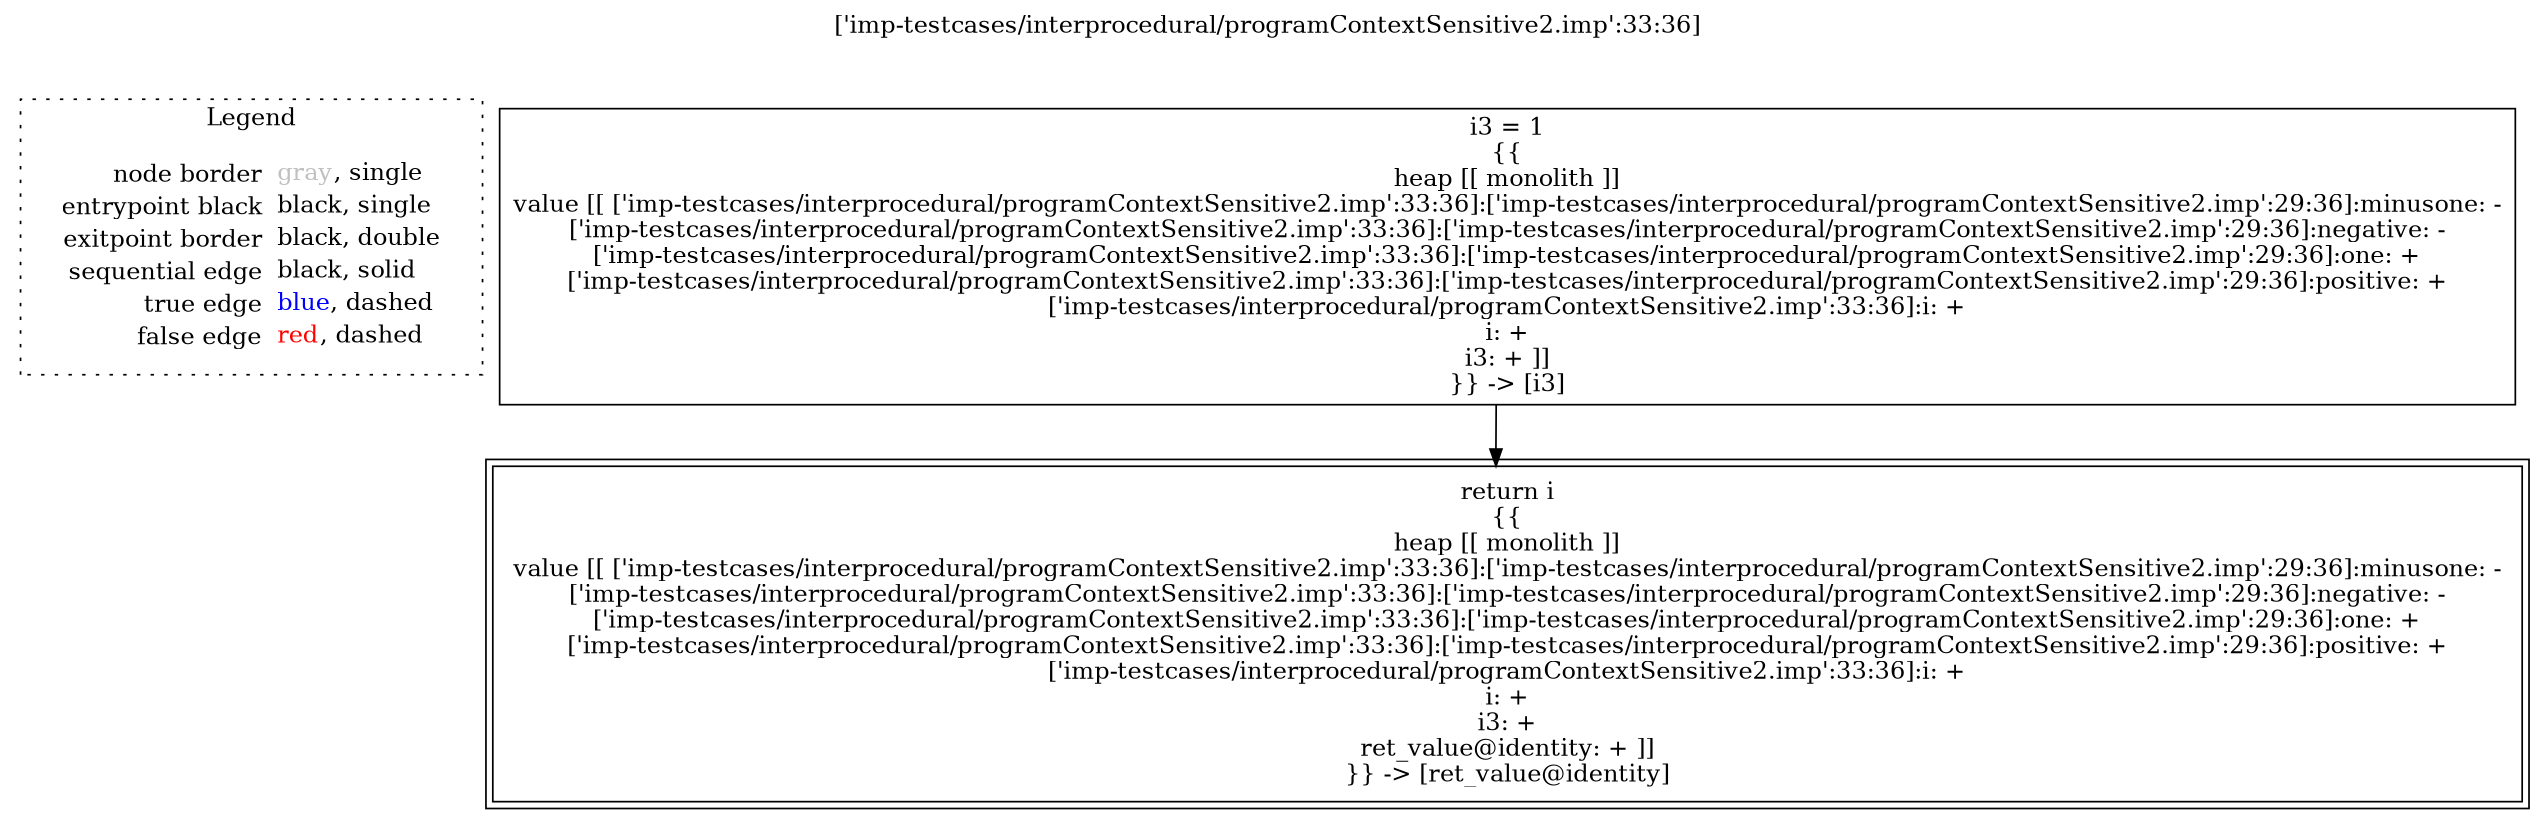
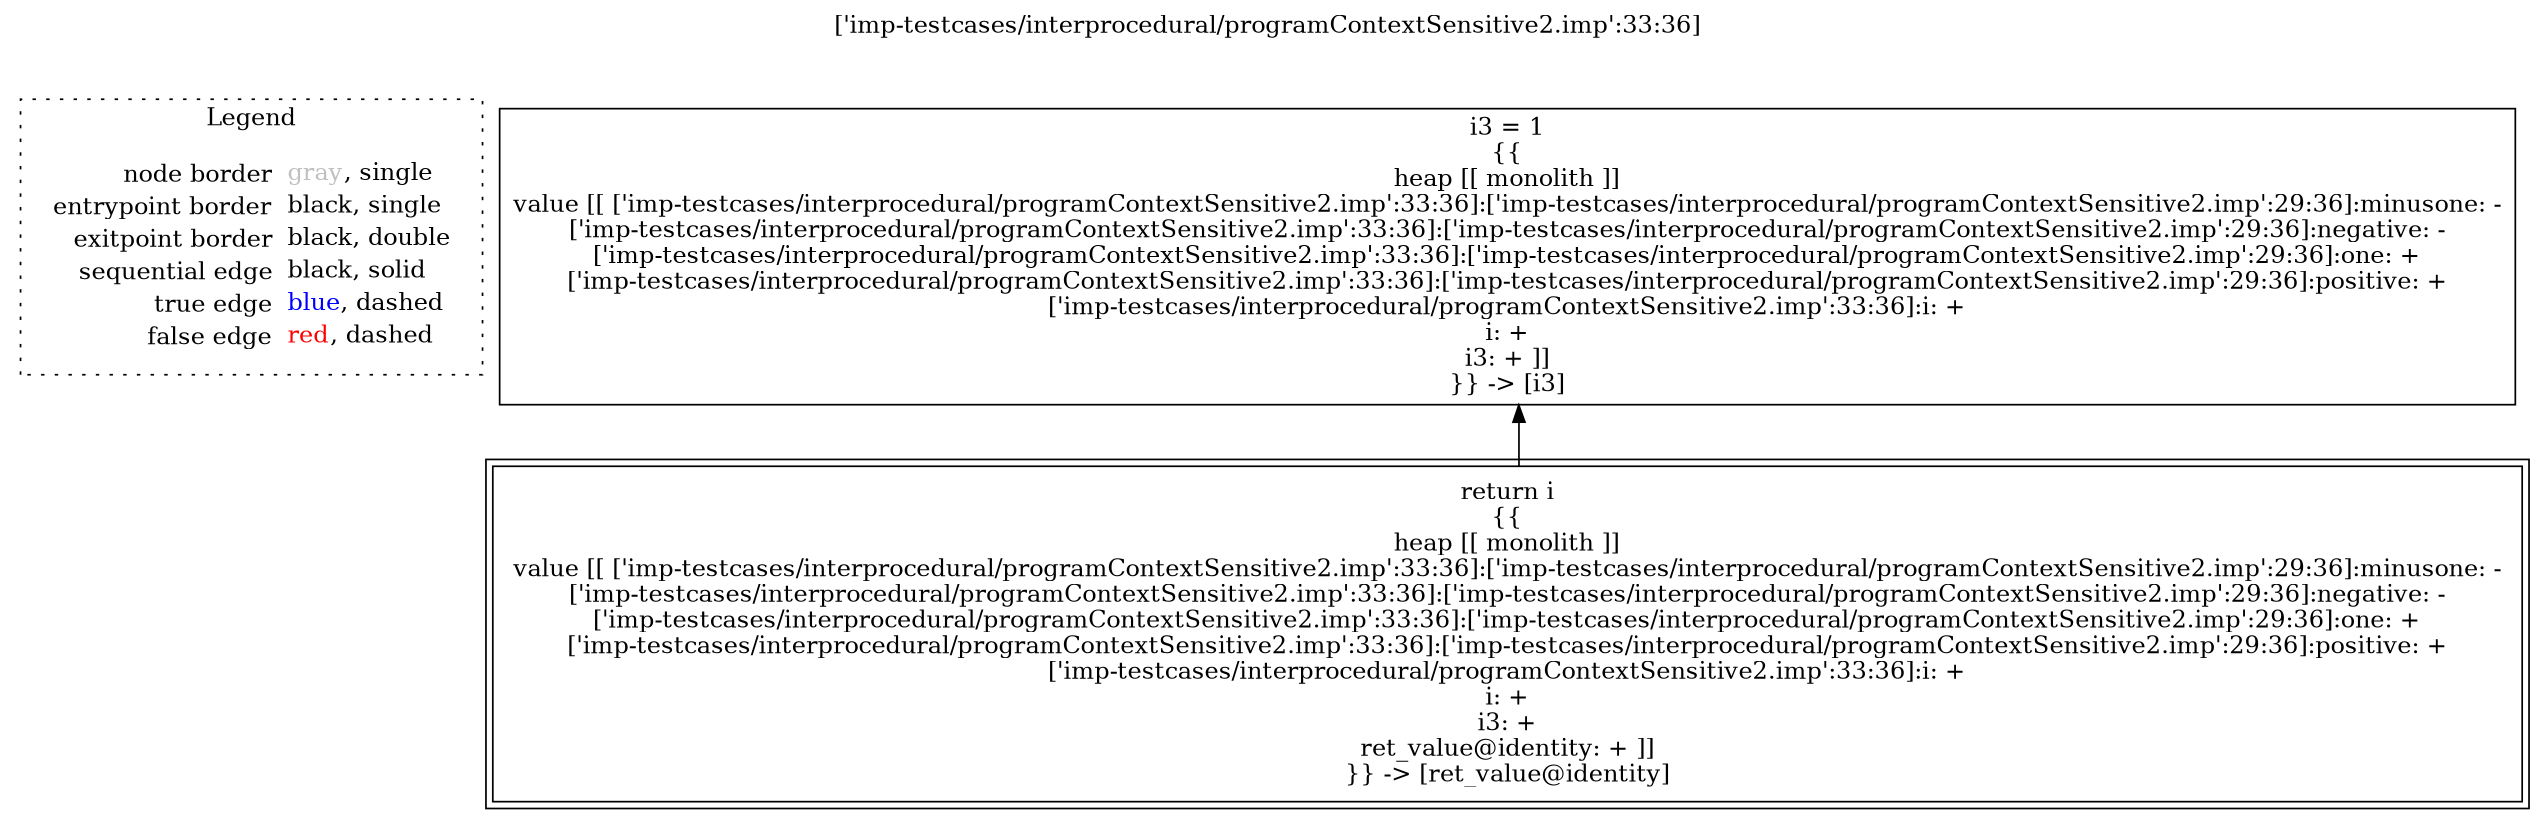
(166, 207) -> (167, 207)
(1496, 427) -> (1519, 444)
